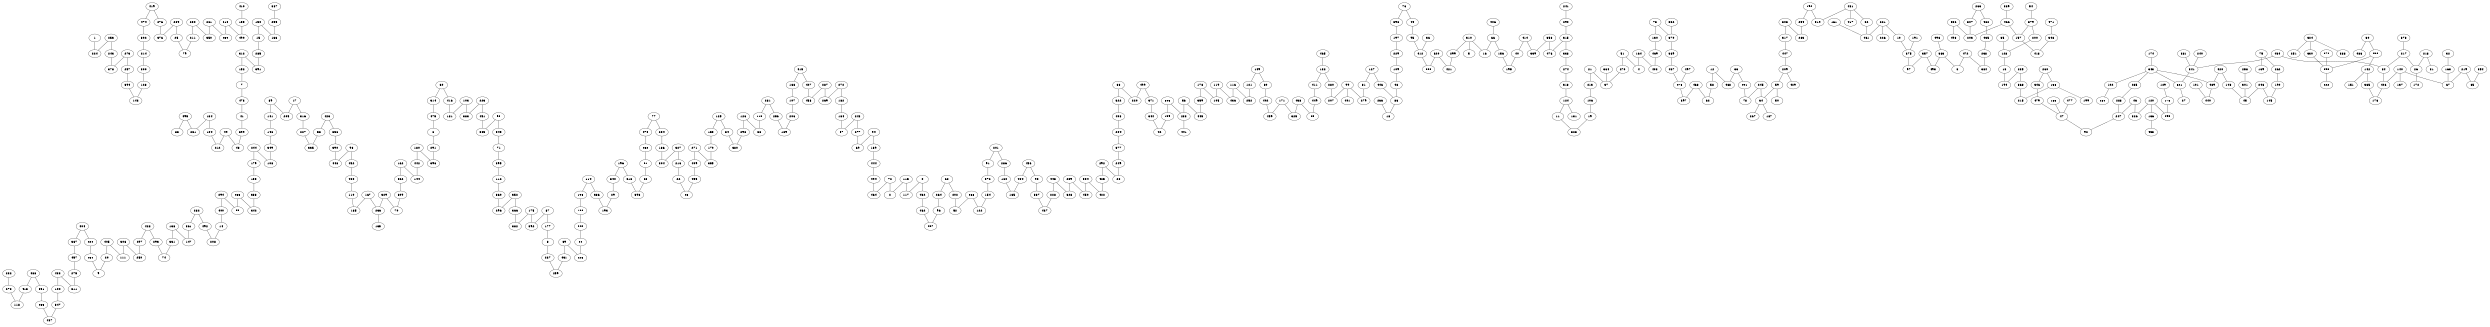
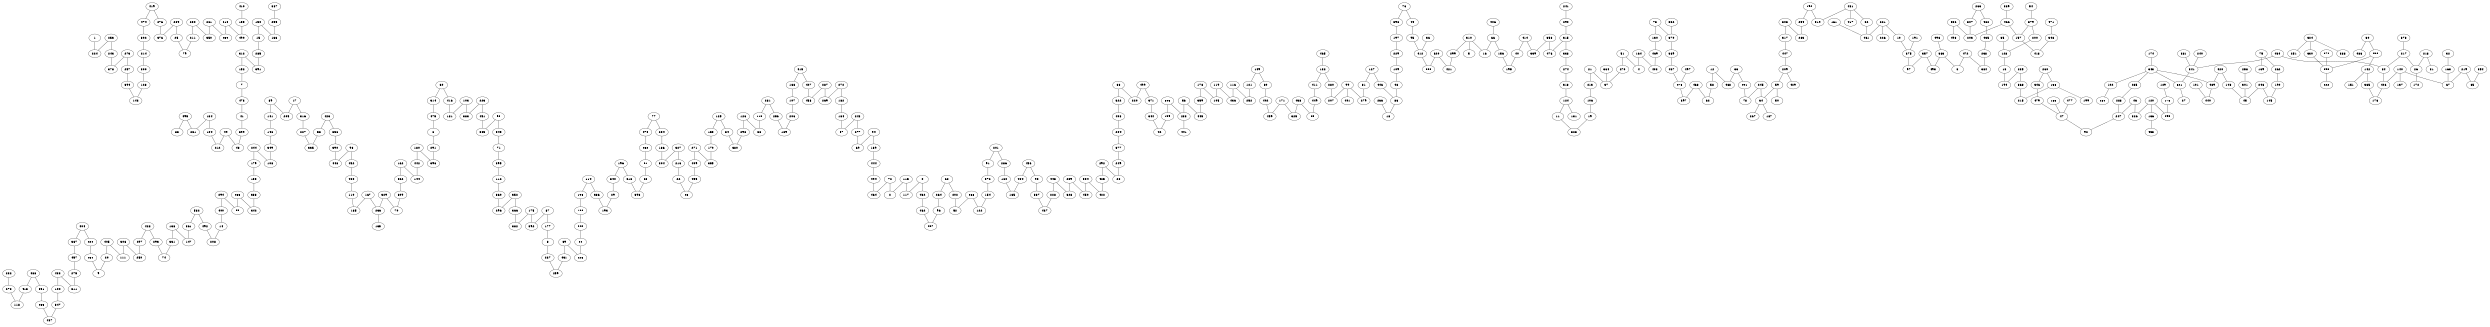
(197, 211) -> (197, 211)
